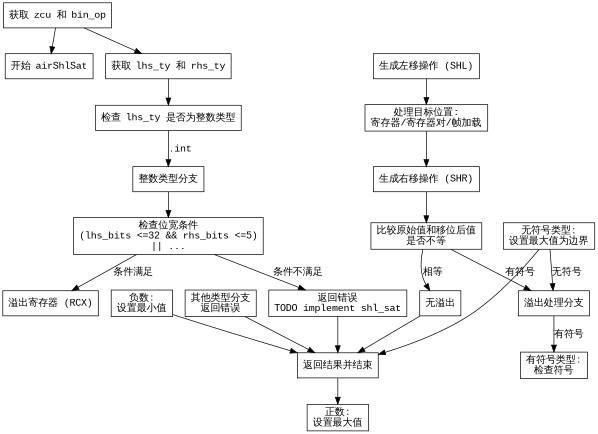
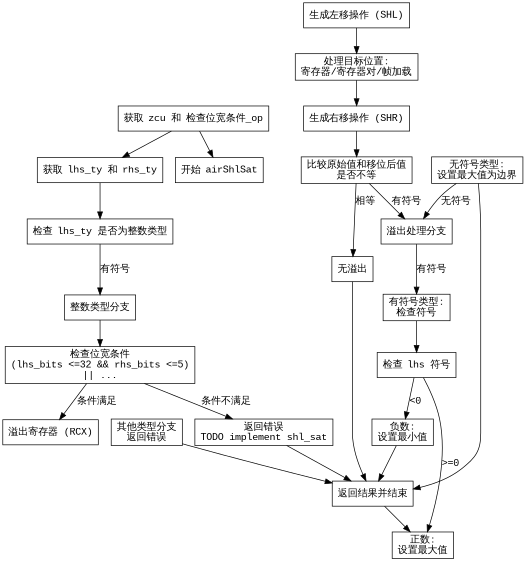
(58, 15) -> (193, 119)
(180, 149) -> (115, 269)
none -> (417, 365)
